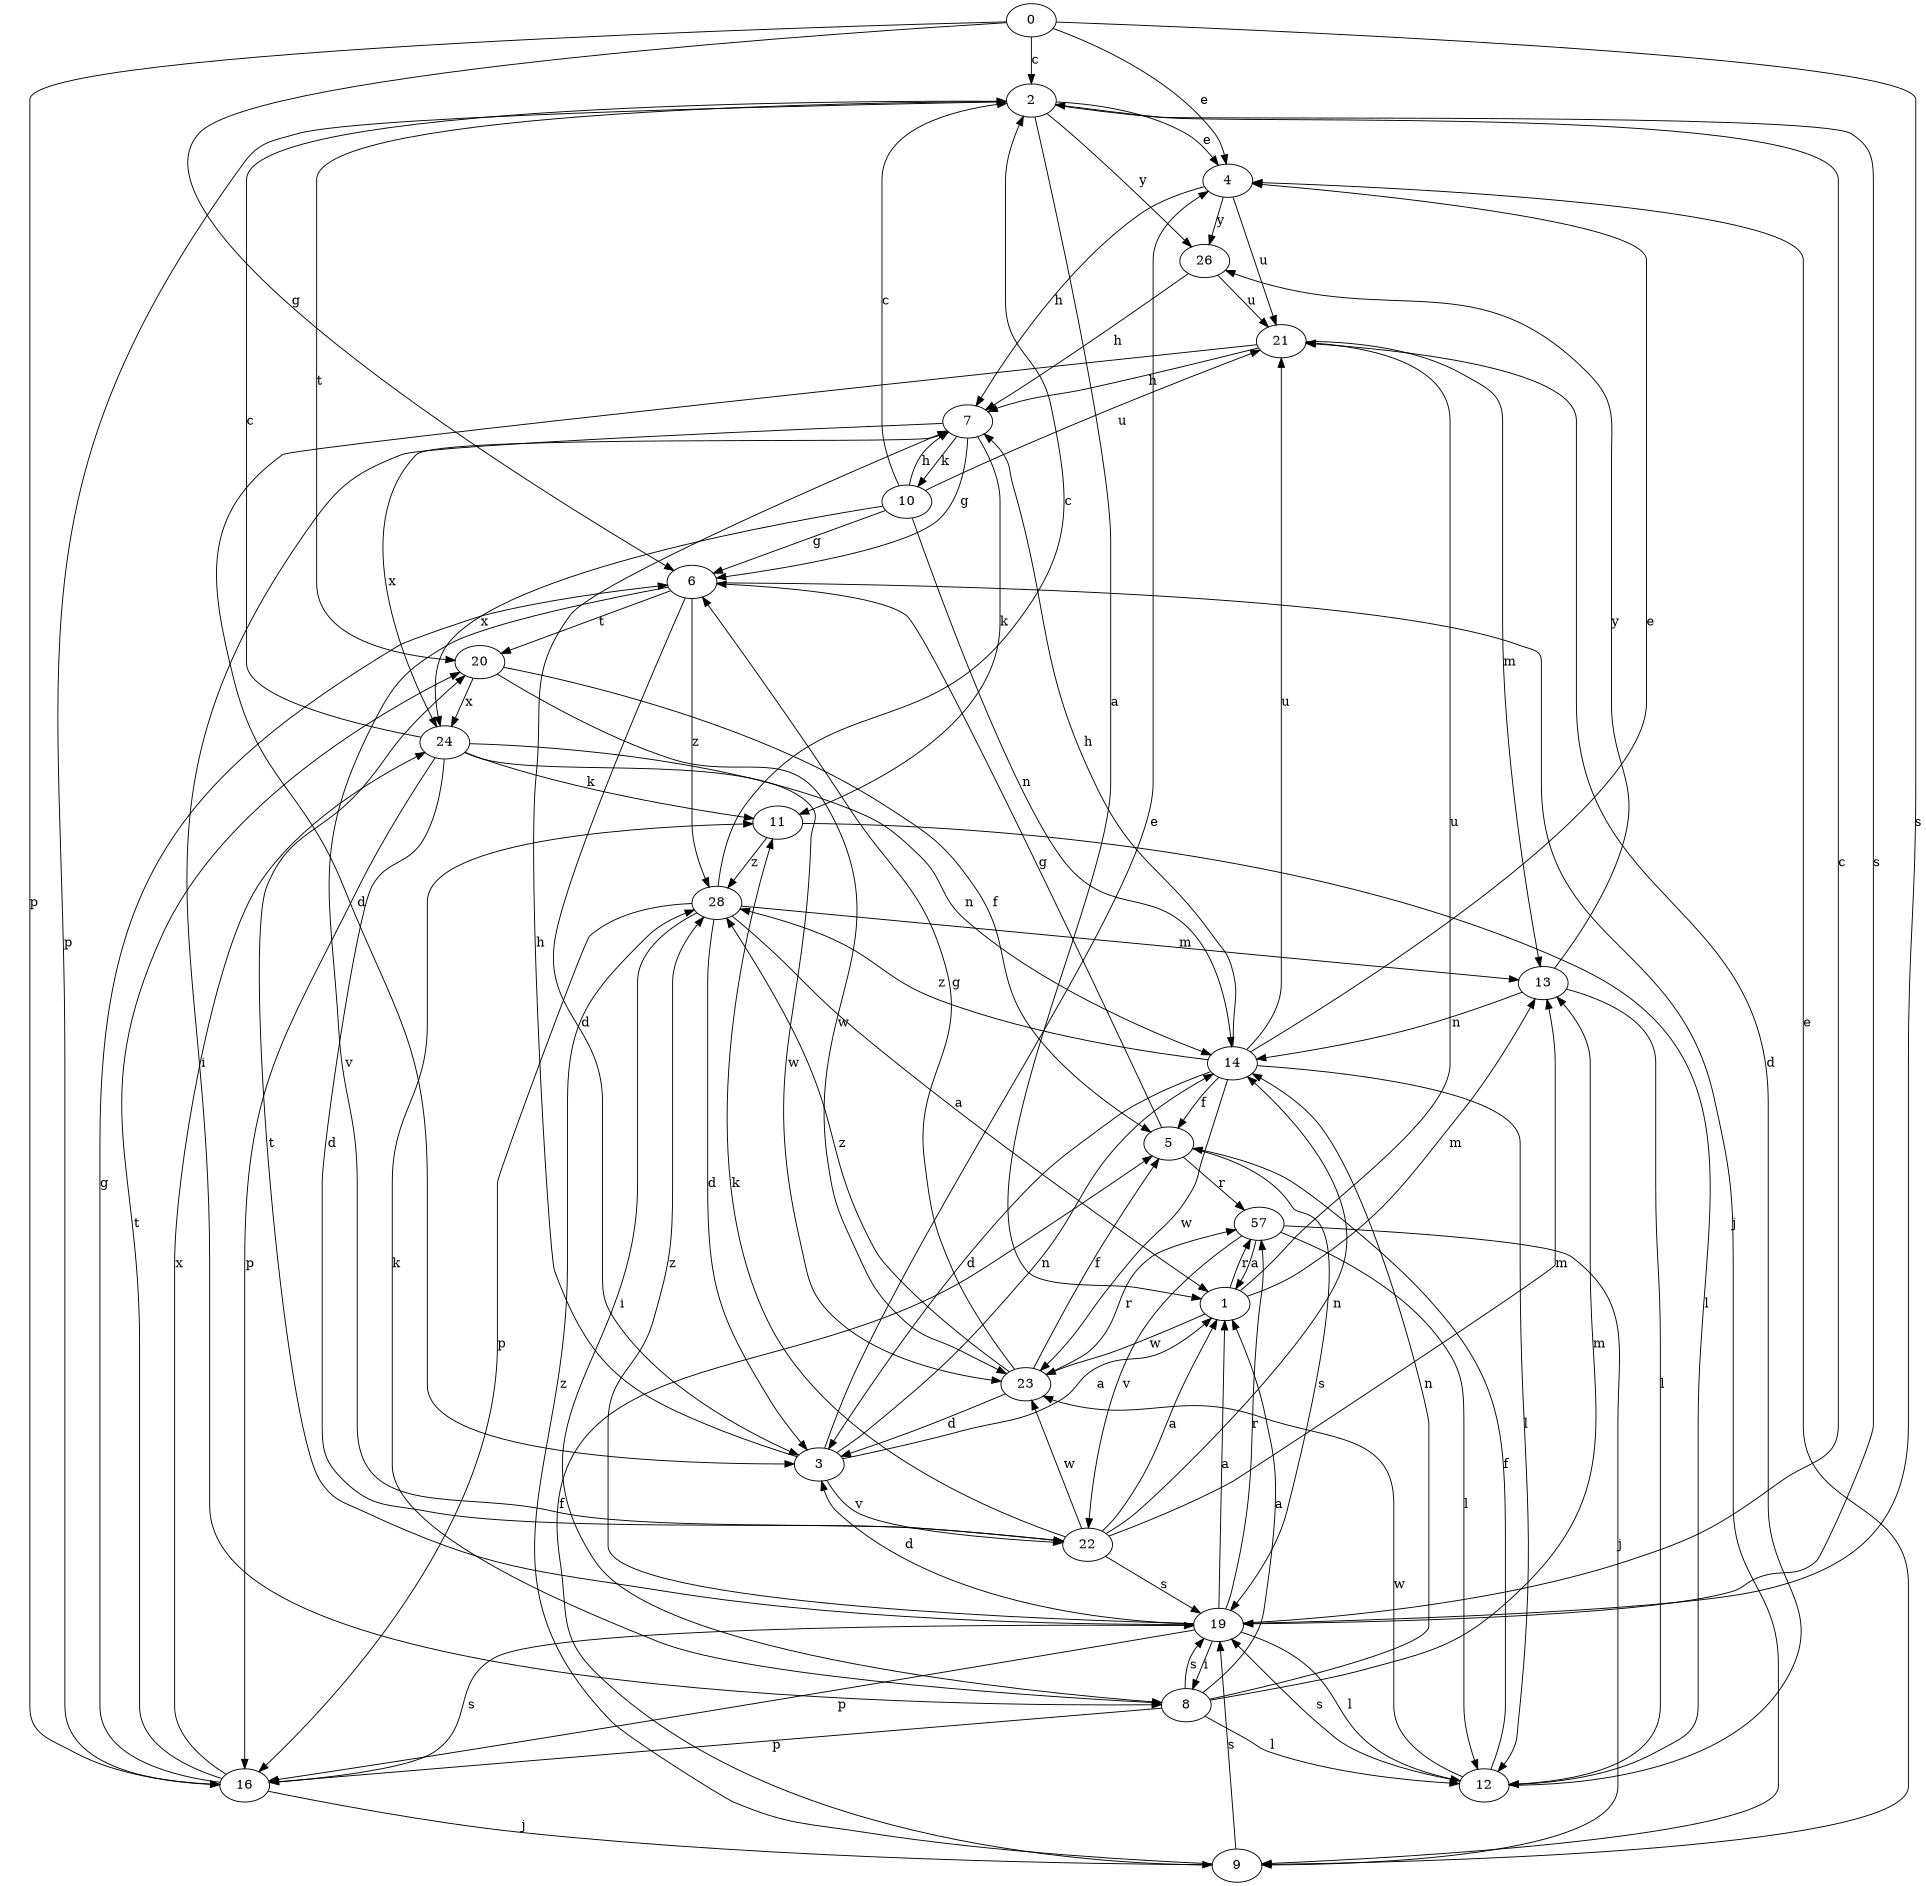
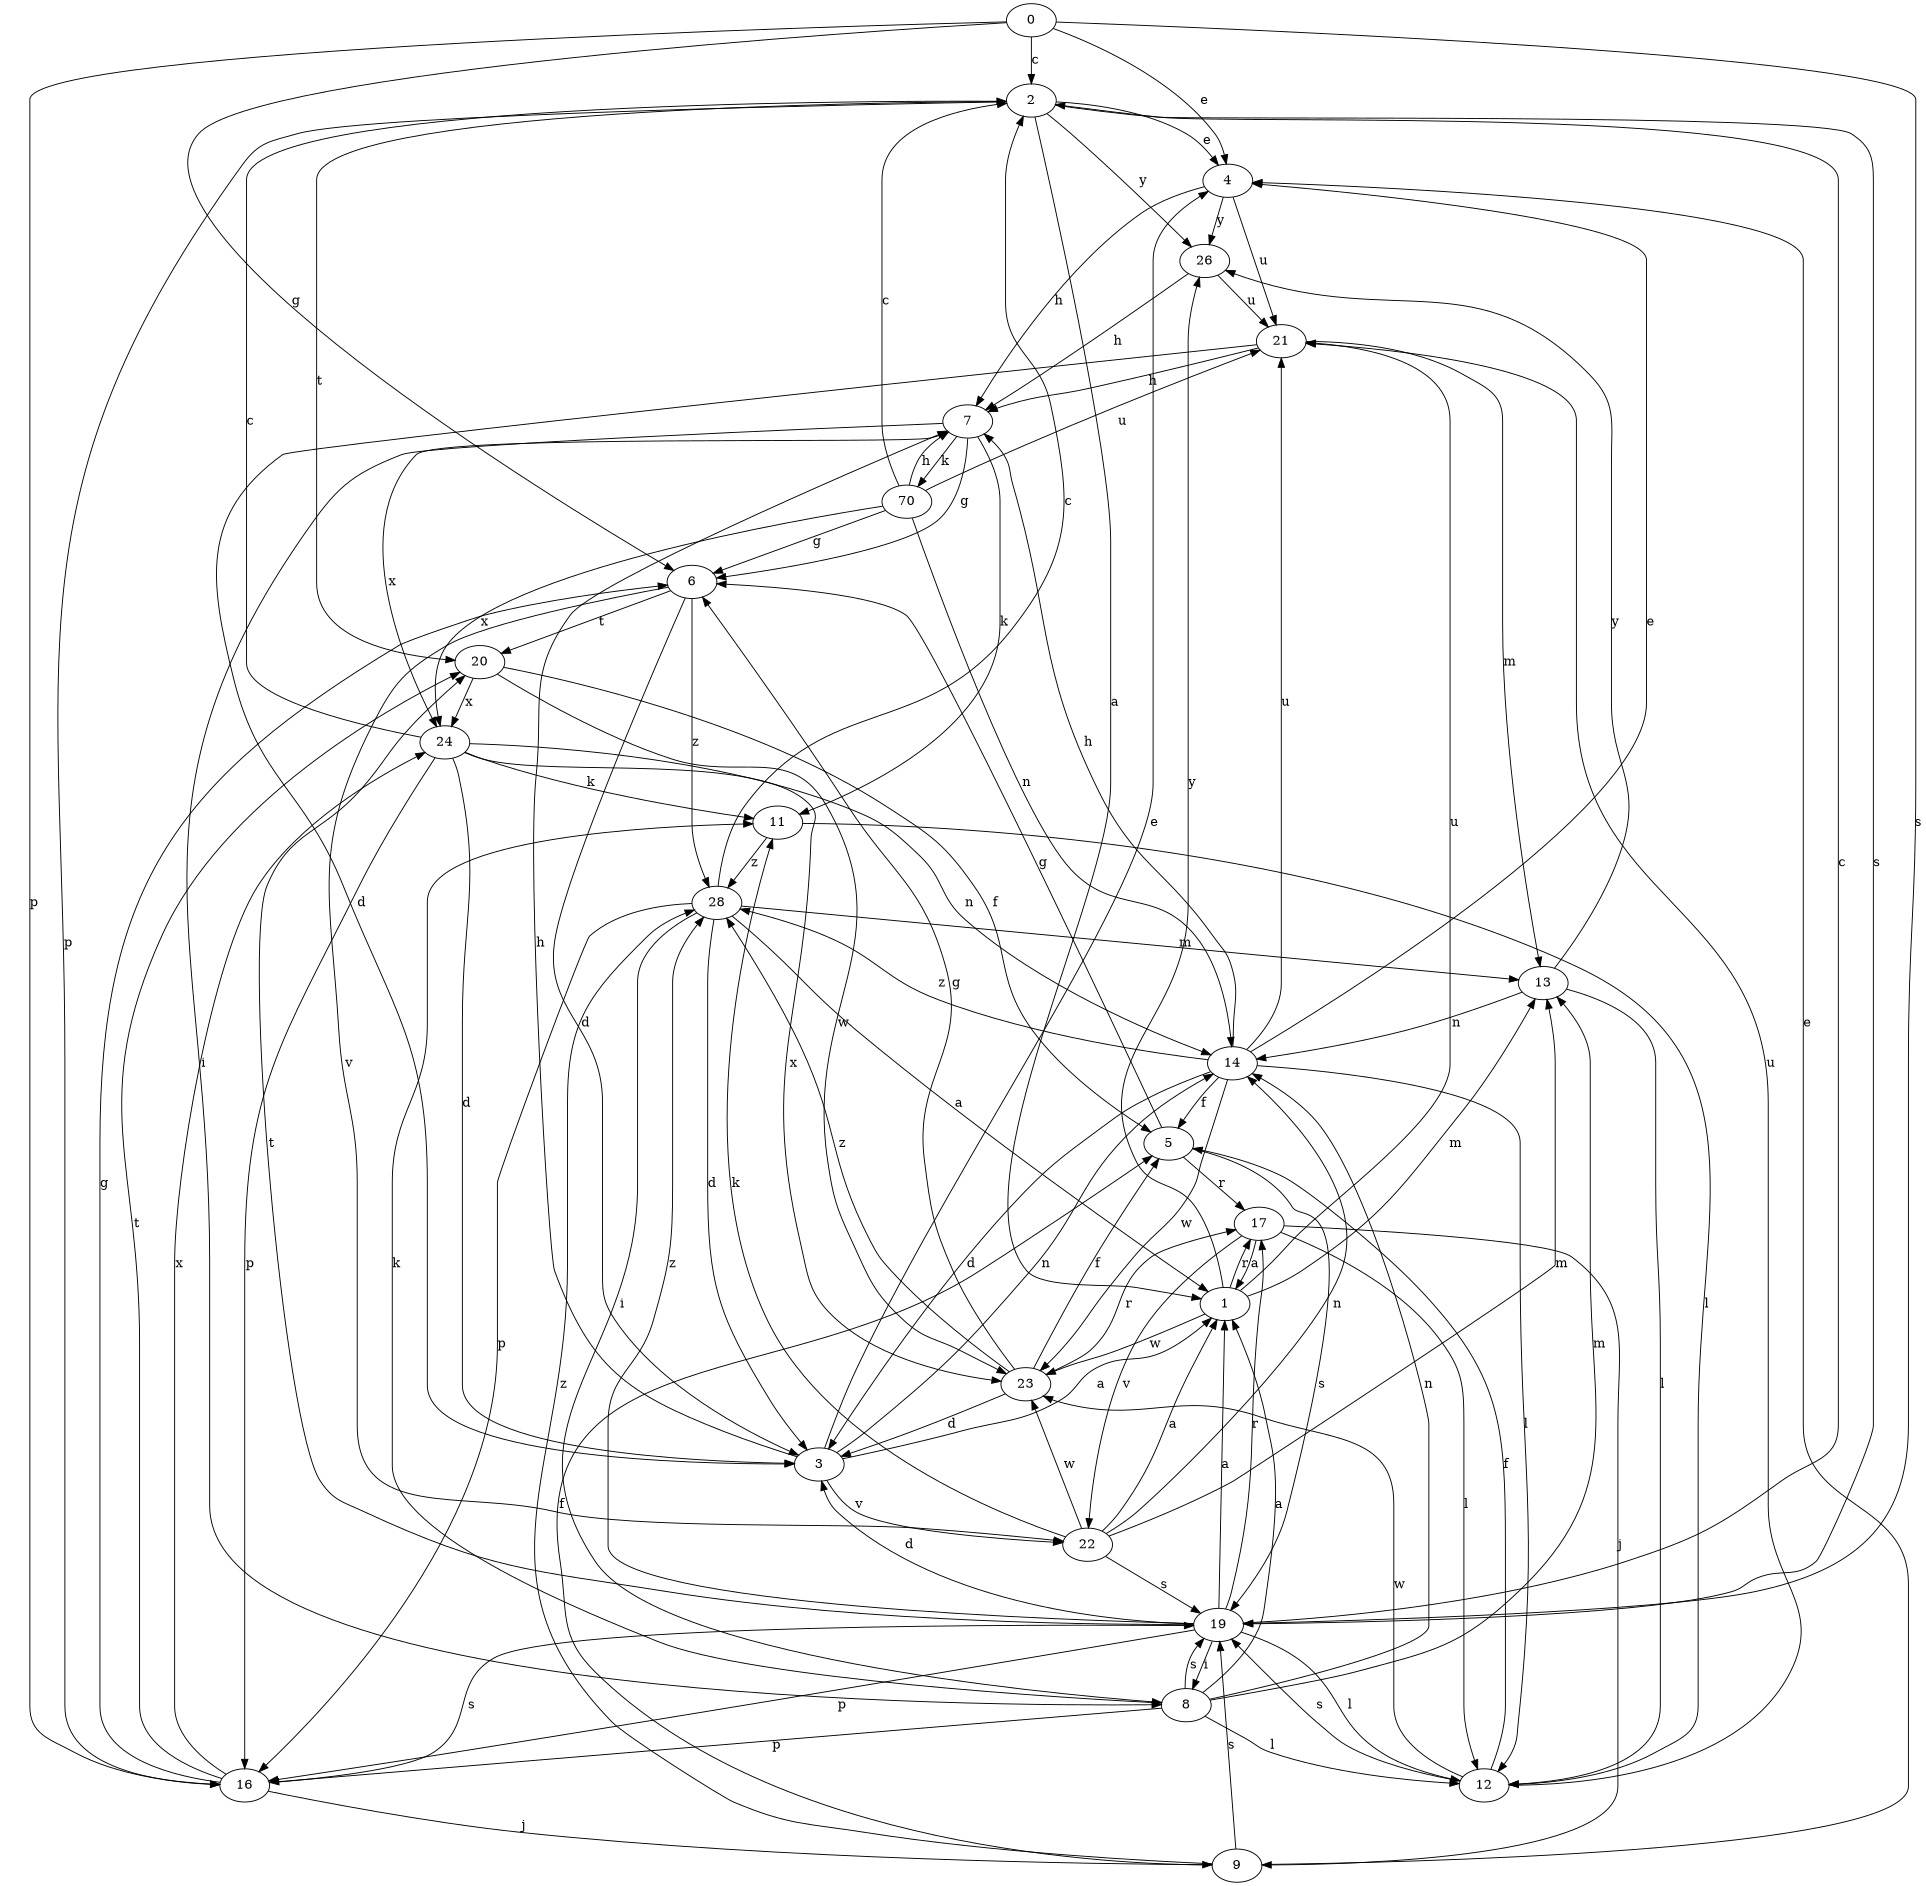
(907, 502) -> (907, 502)
none -> (1188, 812)
(1697, 1046) -> none
(794, 1063) -> (794, 1063)
(1771, 1063) -> (1771, 1063)
(1259, 1224) -> (1259, 1224)
(331, 1465) -> (462, 1243)
